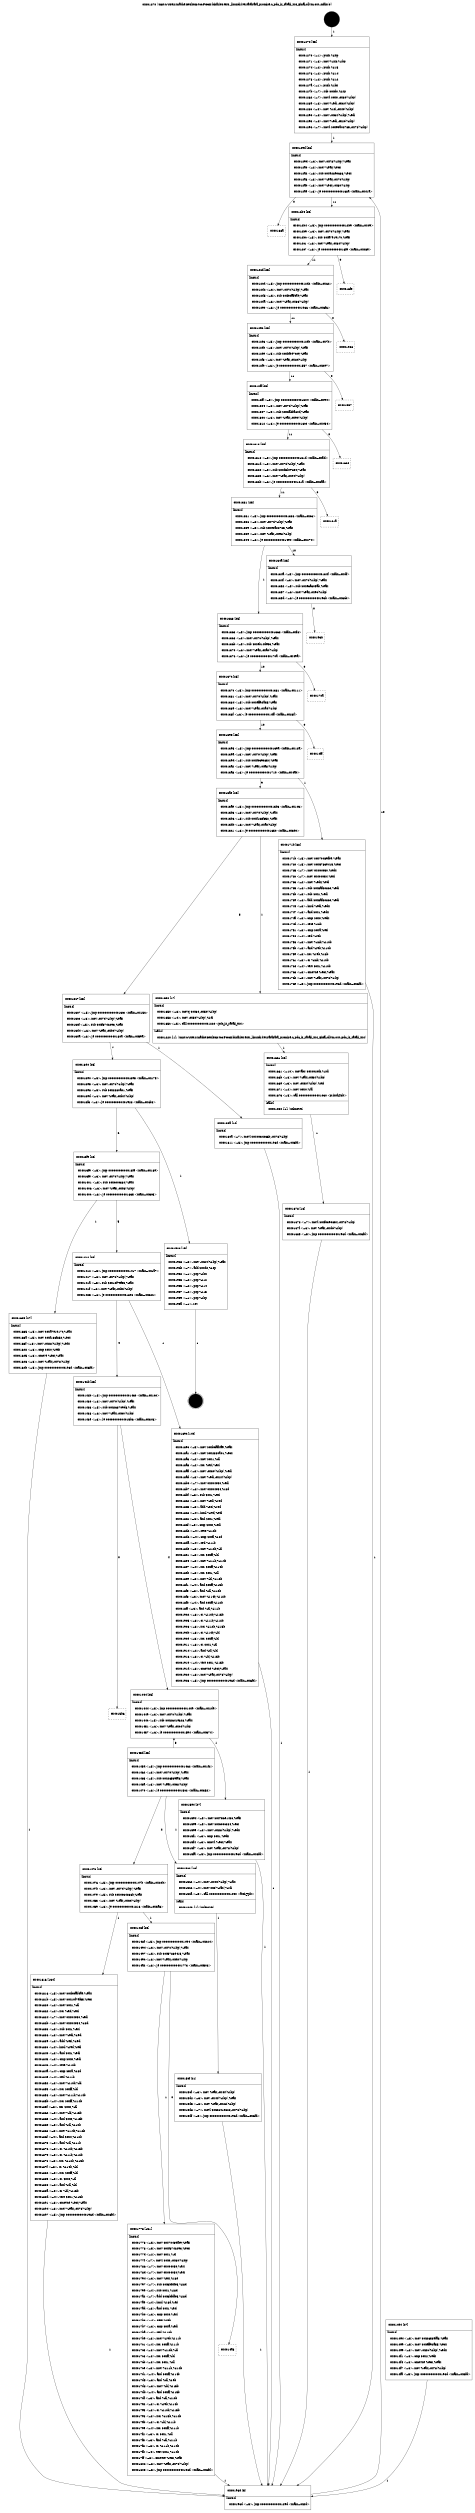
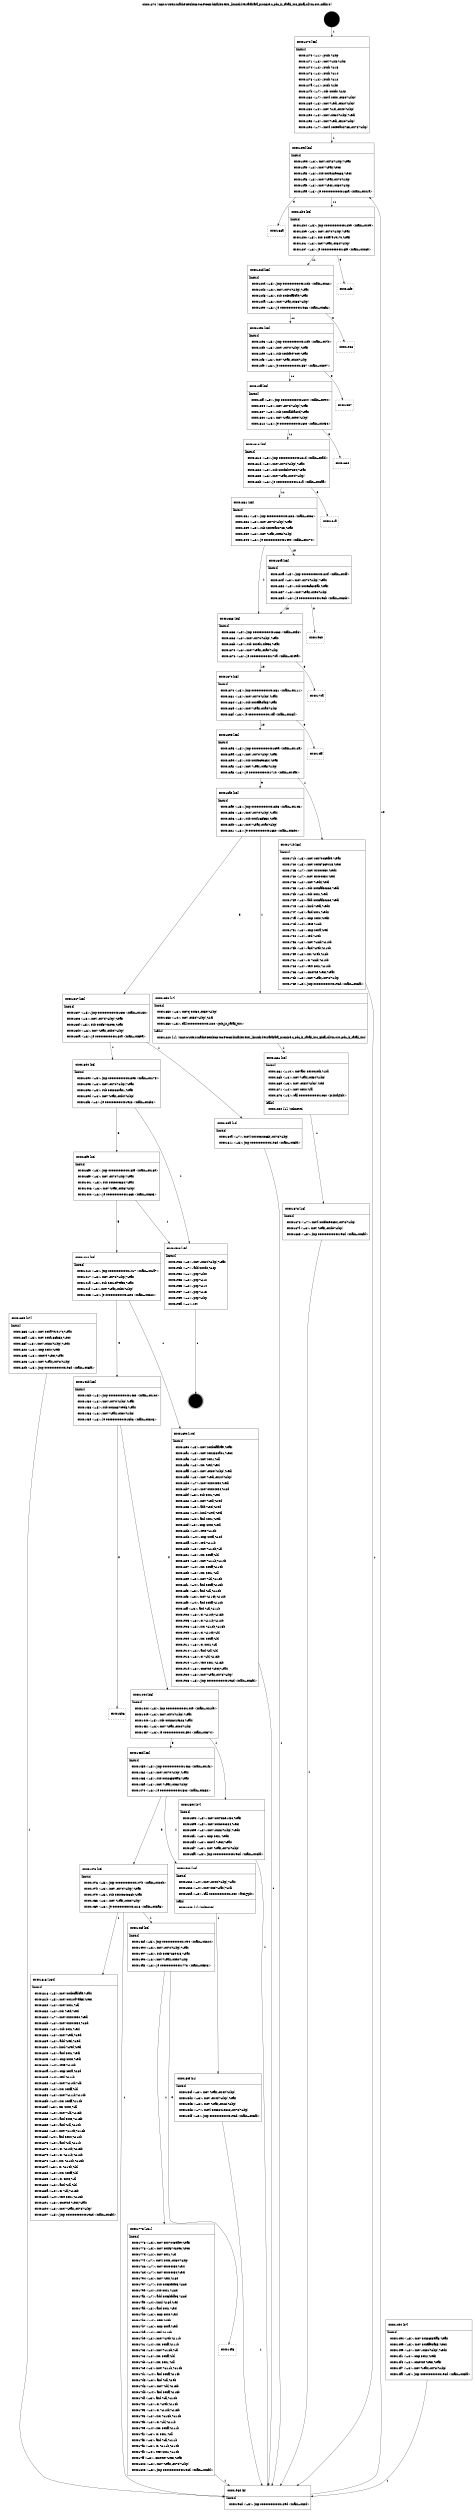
none -> (285, 608)
(68, 1252) -> (152, 1221)
(174, 1744) -> (171, 1742)
(66, 2411) -> (121, 2244)
